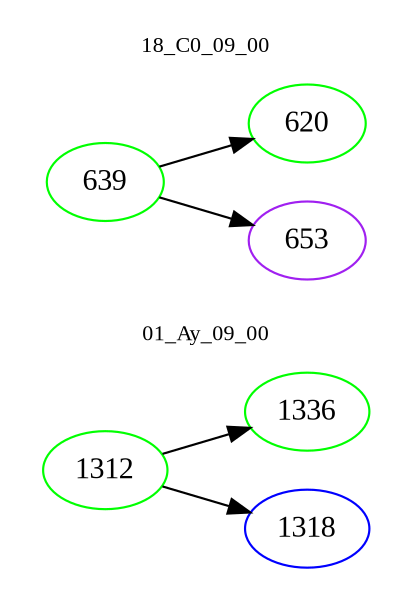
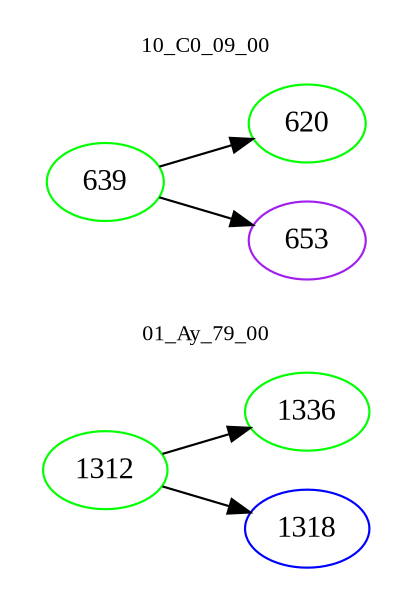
(206, 47) -> (206, 47)
(206, 335) -> (206, 335)
